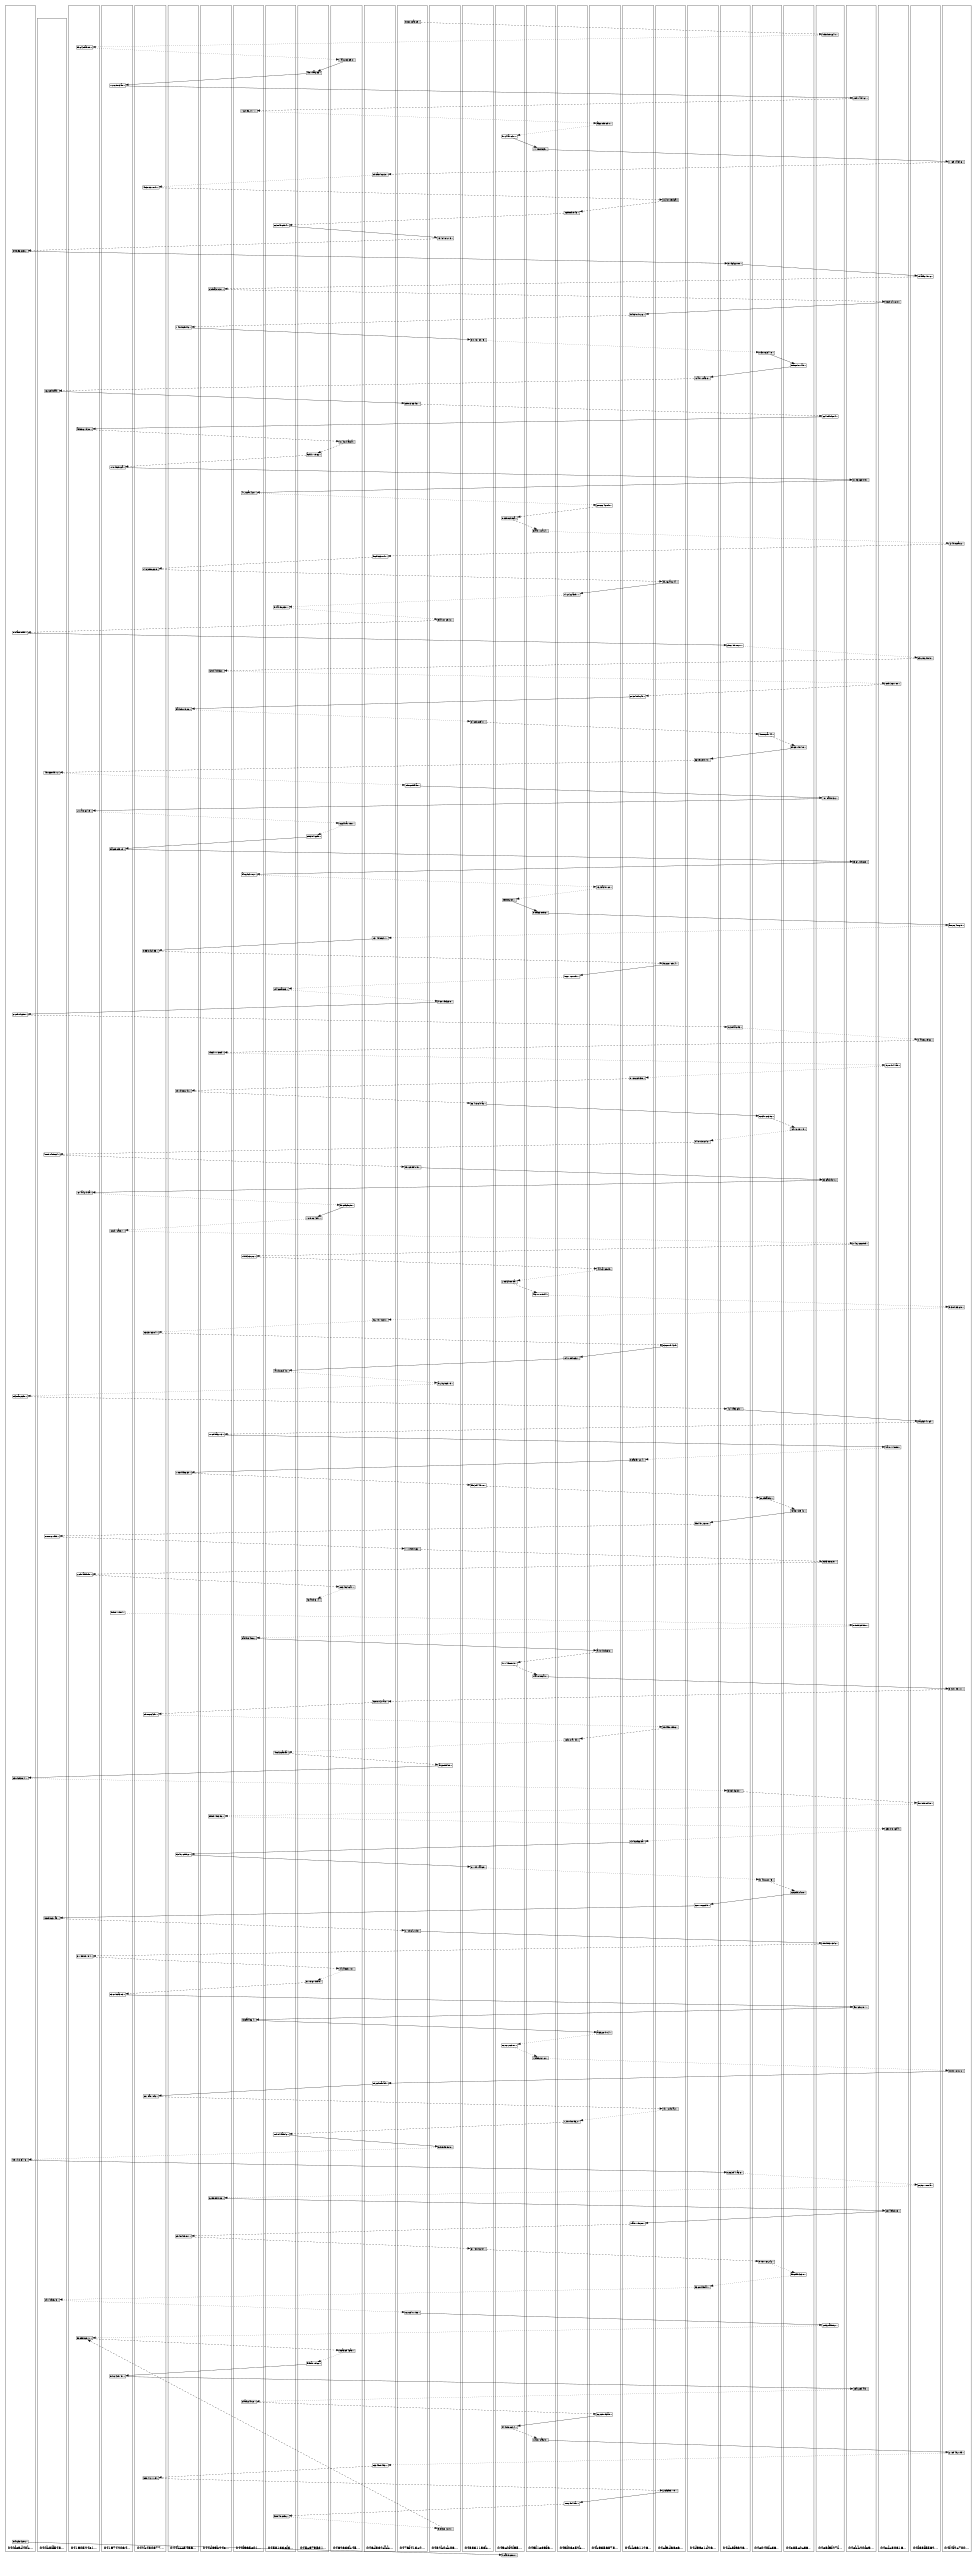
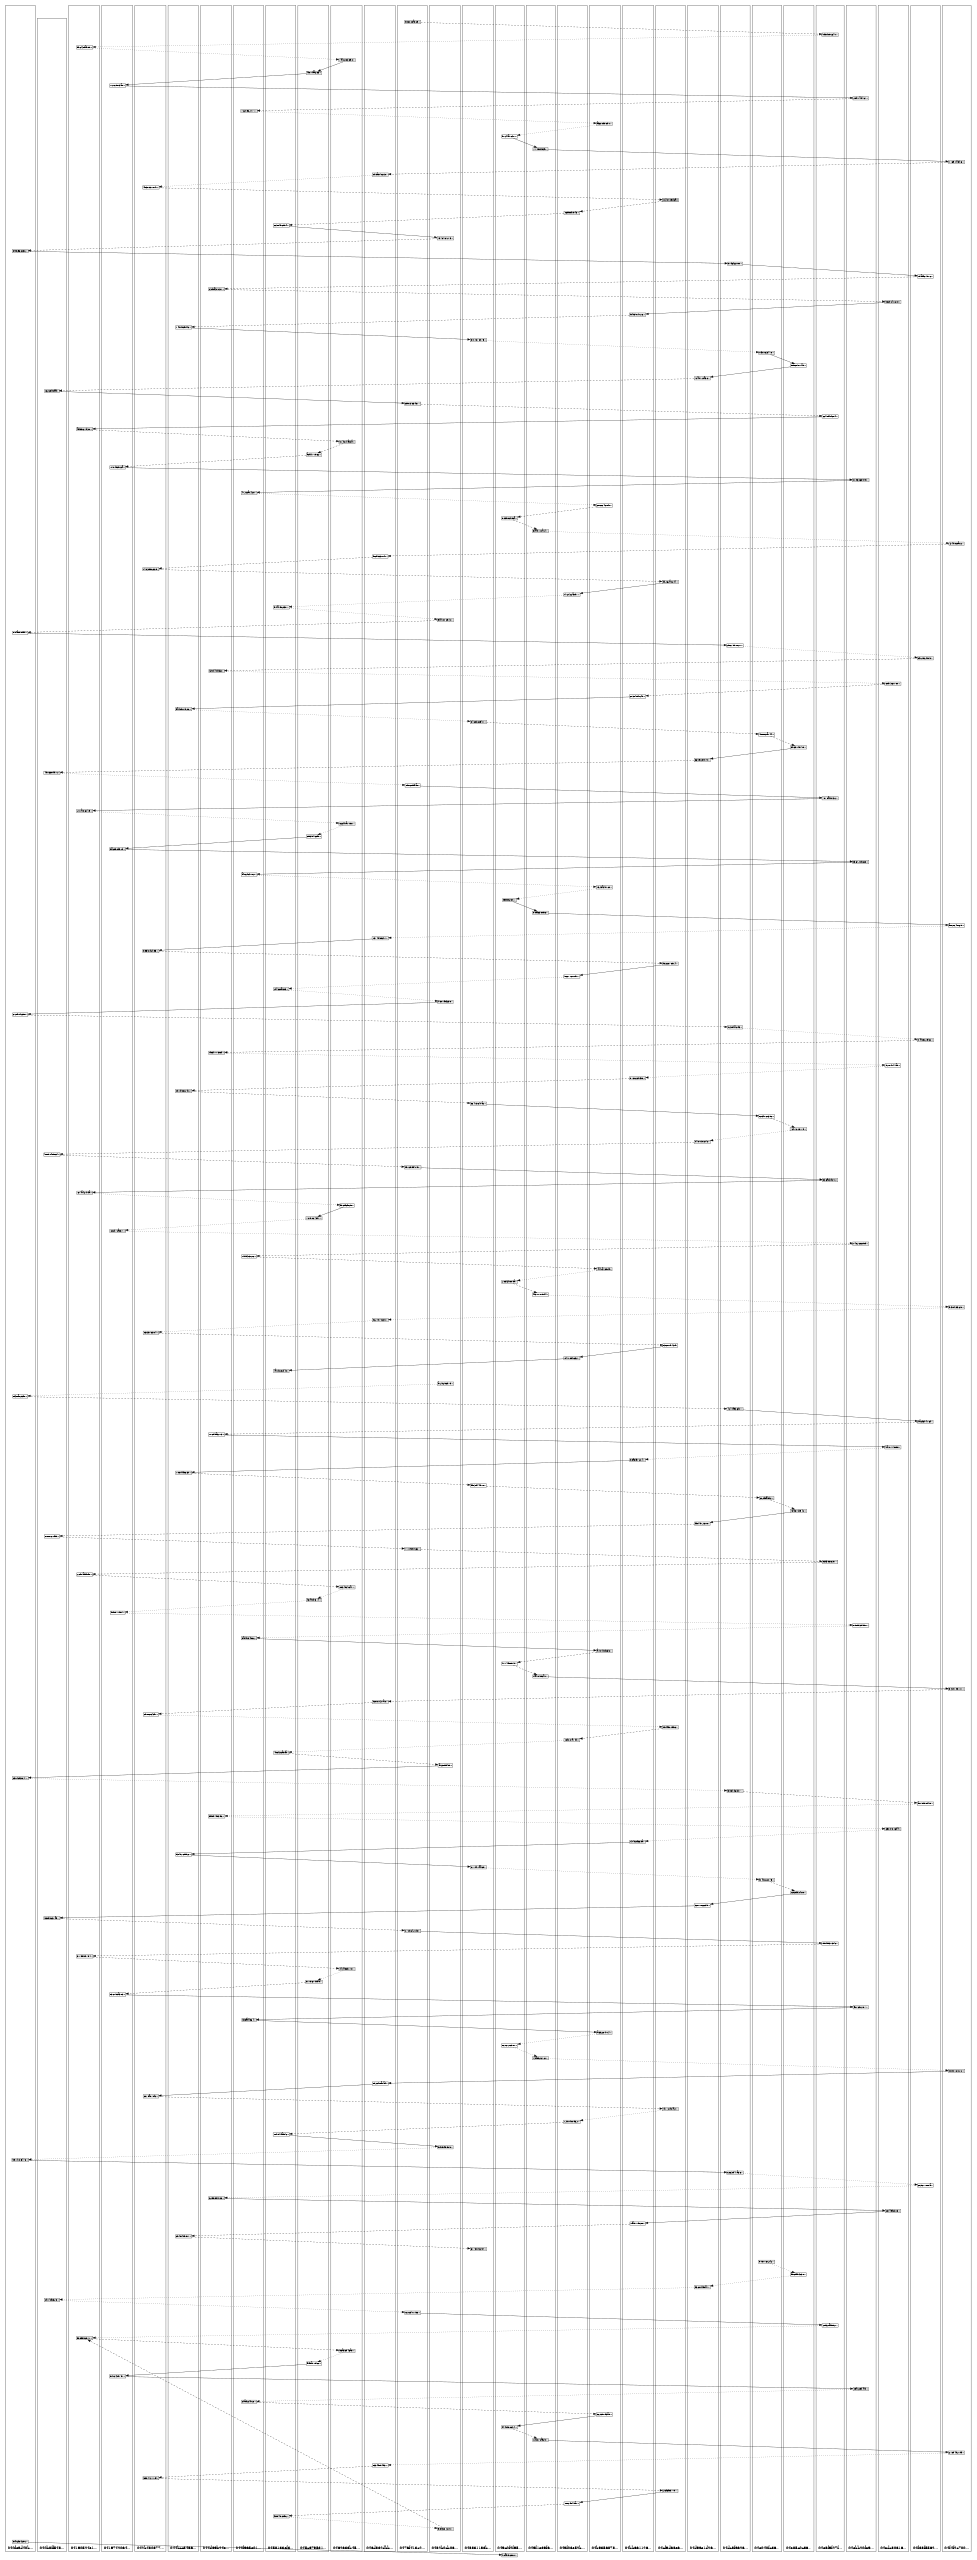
(358, 1377) -> none
none -> (221, 1606)
(615, 2255) -> none
